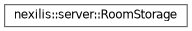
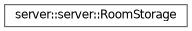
(96, 16) -> (96, 16)
